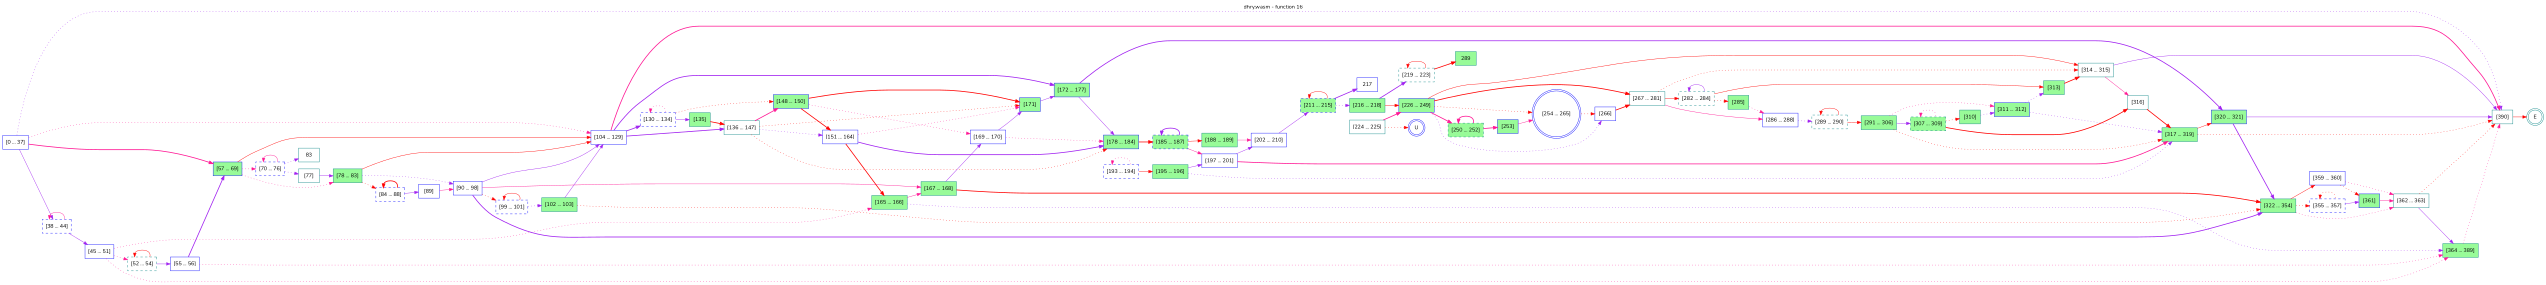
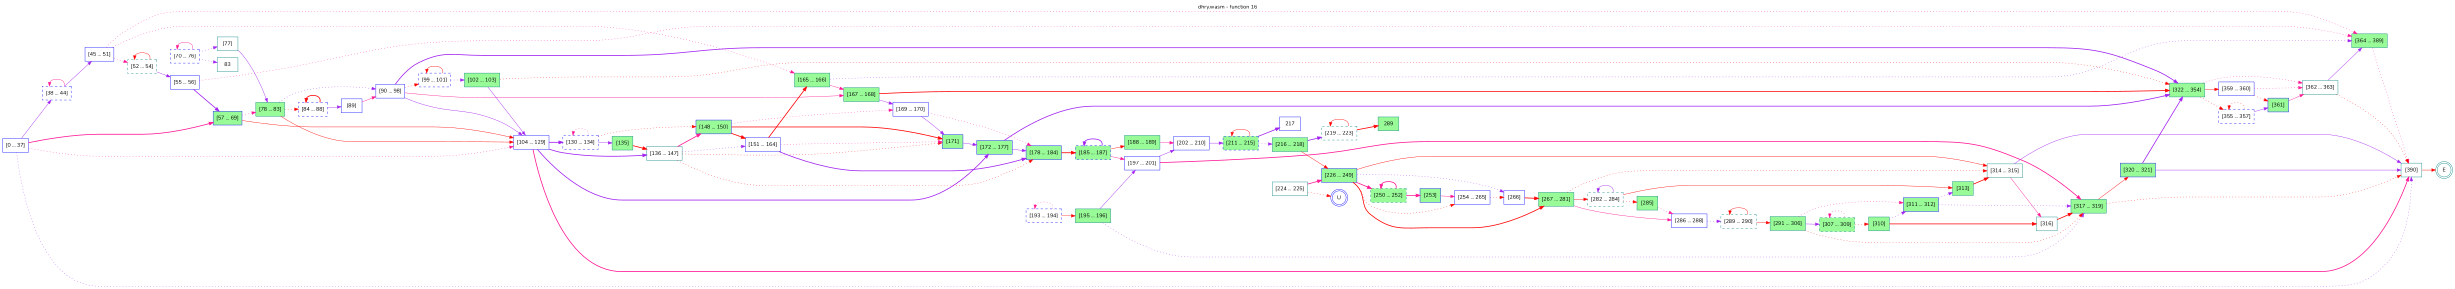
(1654, 41) -> (1582, 106)
(1647, 98) -> (1556, 199)
(1557, 114) -> (1472, 197)
(2037, 135) -> (1961, 224)
(247, 169) -> none
